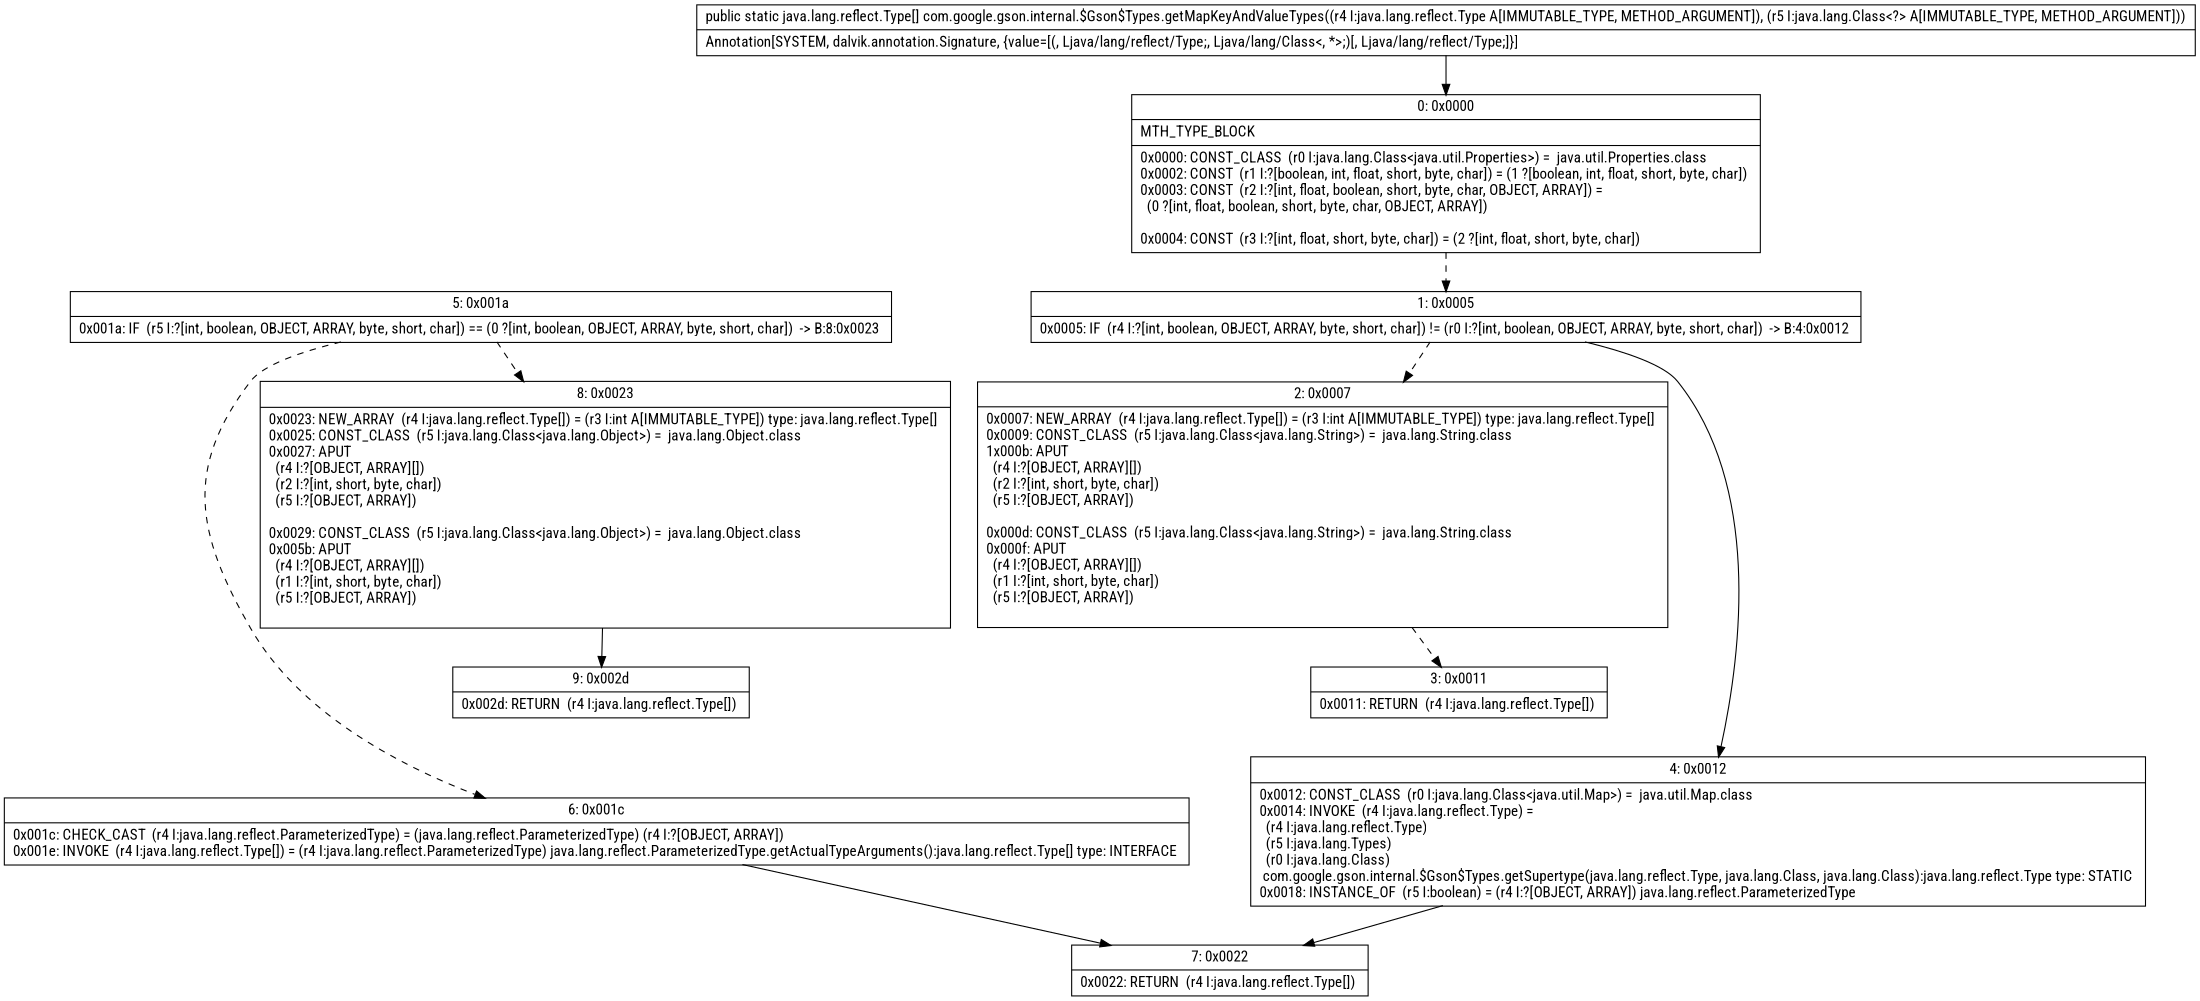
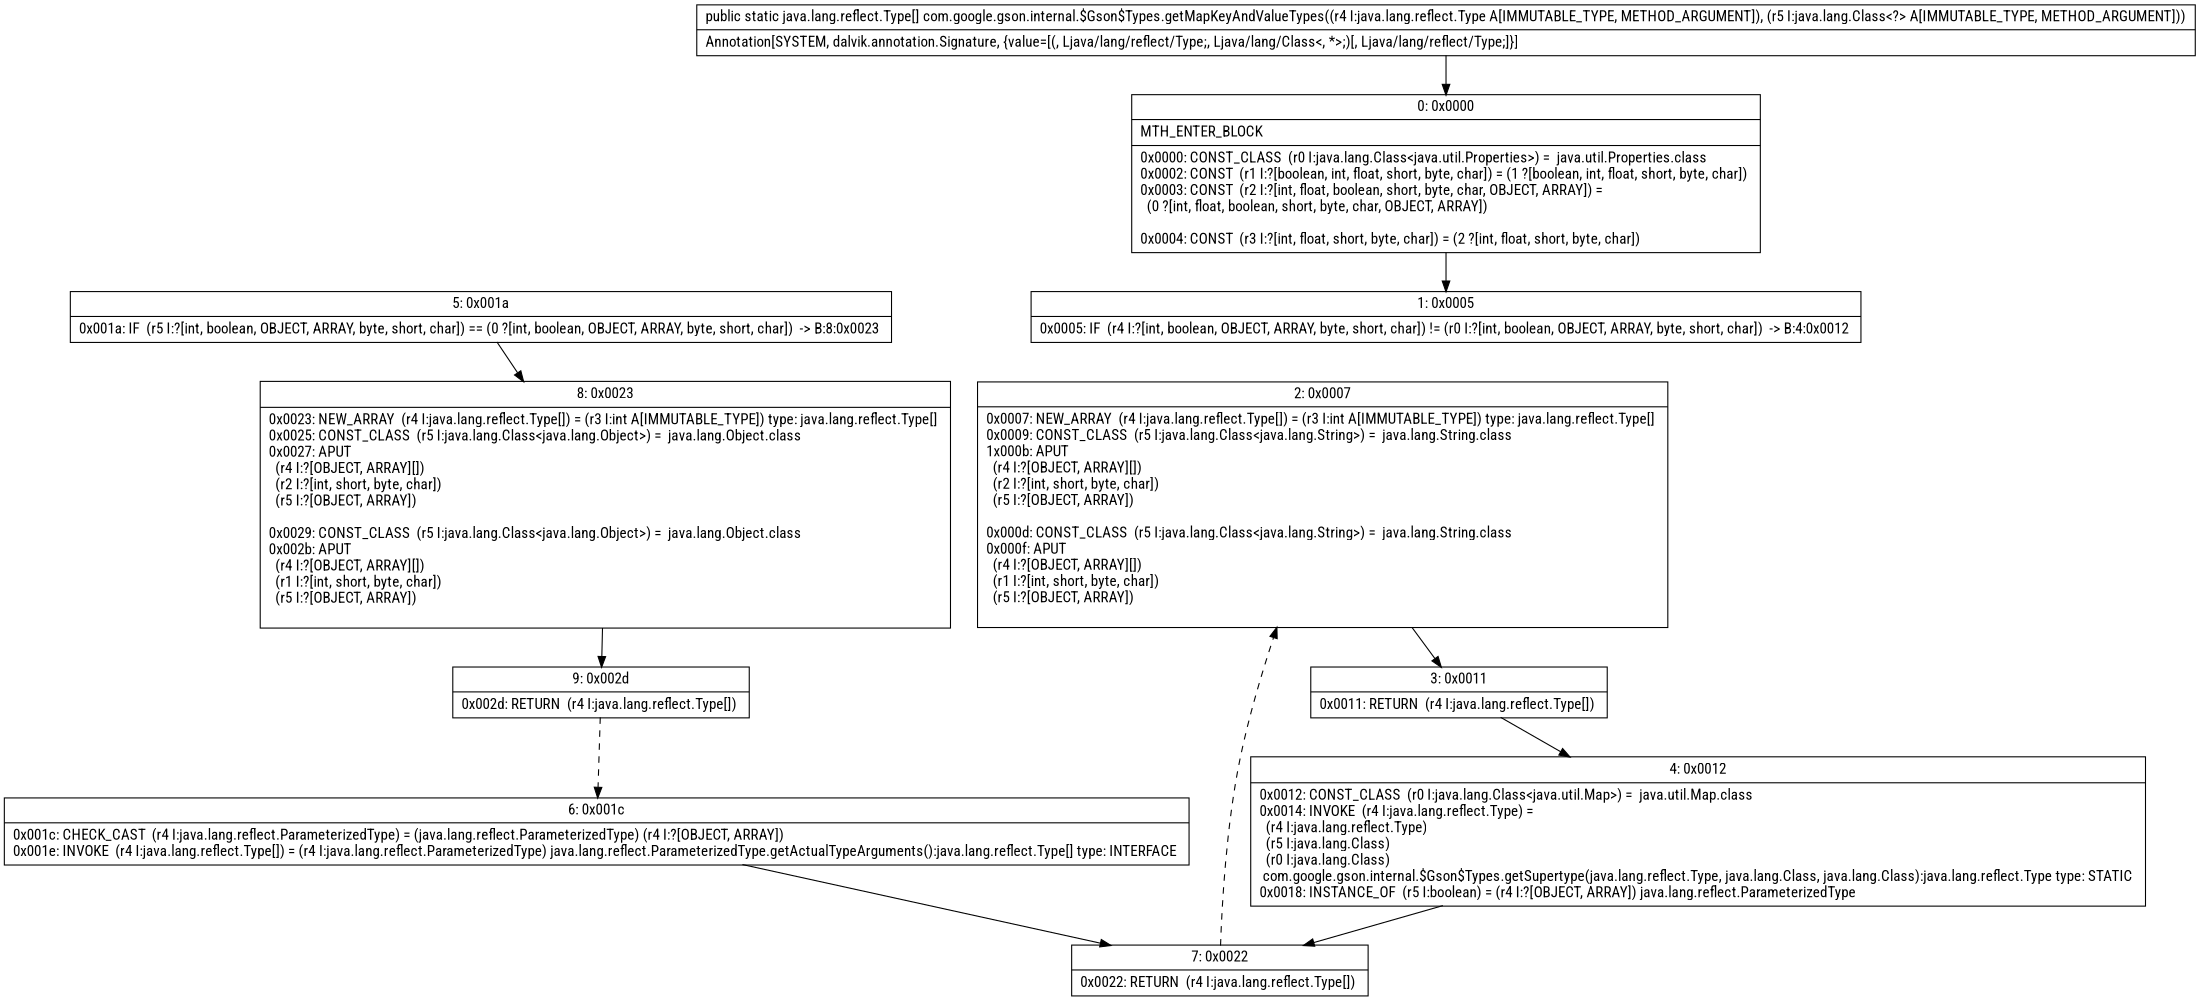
(1198, 132) -> (1202, 132)
(1446, 267) -> (1446, 267)
(507, 357) -> (507, 357)
(1420, 358) -> (1235, 790)
(1731, 508) -> (1531, 735)
(313, 550) -> (313, 550)
(231, 592) -> (599, 752)
(1424, 643) -> (1424, 643)
(1326, 844) -> (1325, 844)
